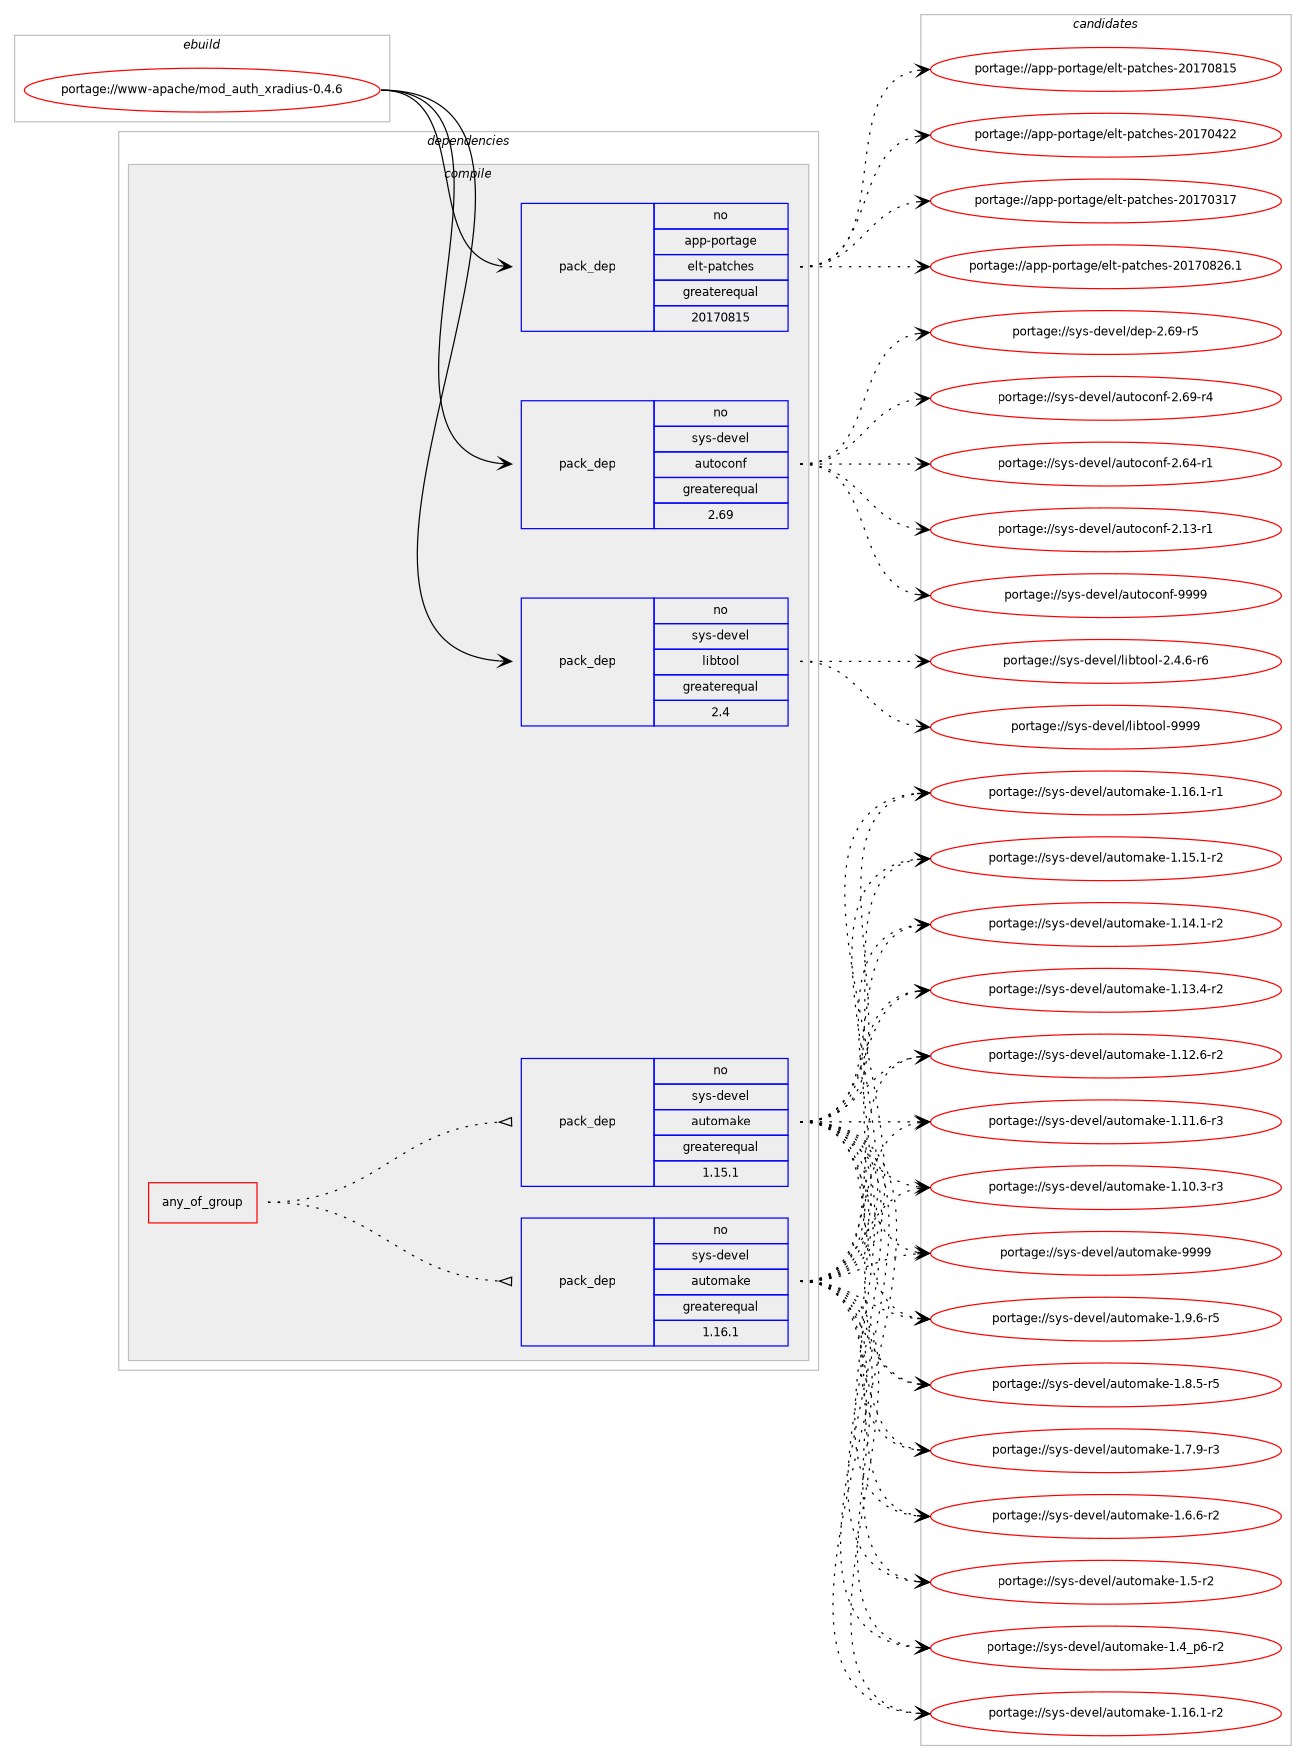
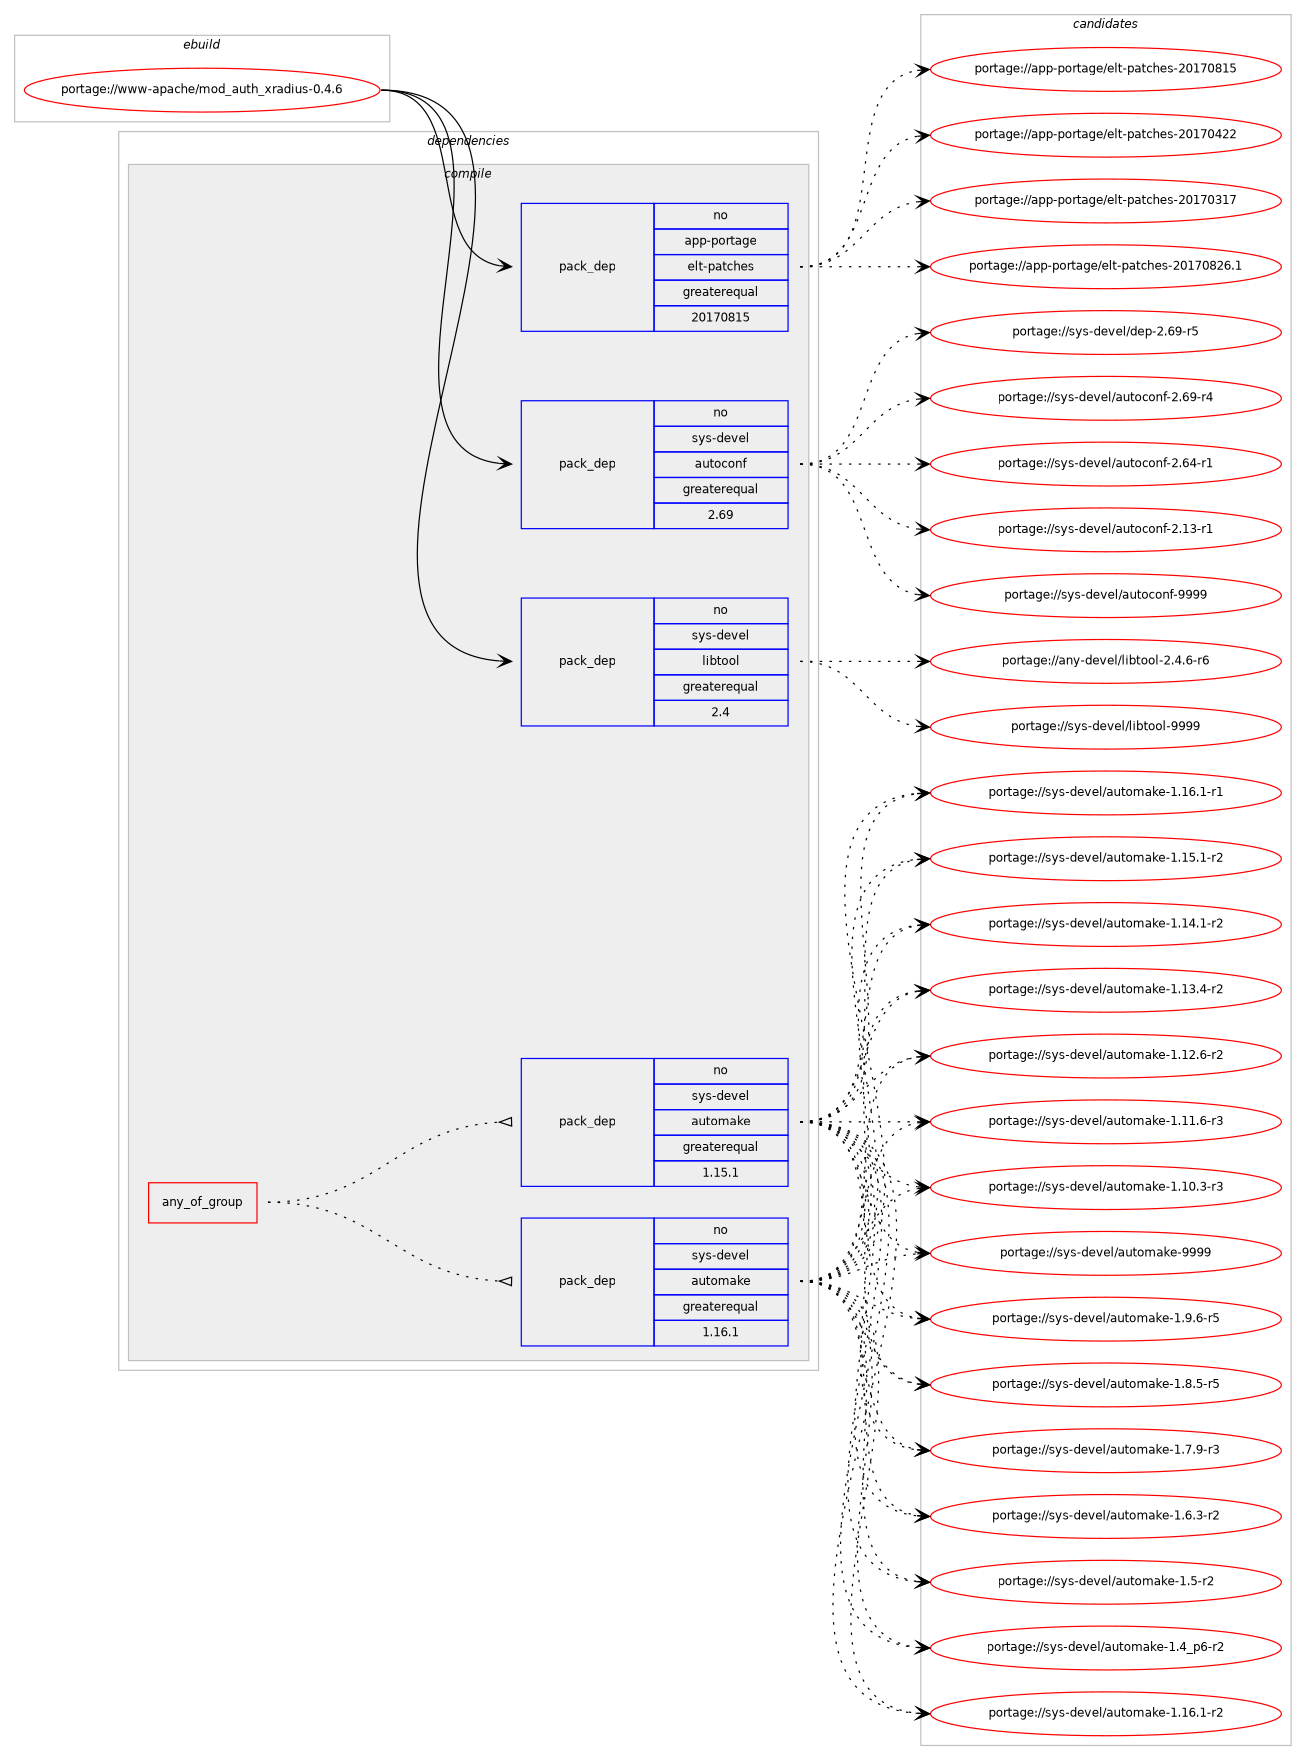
(1106, 661) -> (1106, 661)
(1106, 1516) -> (1106, 1516)
